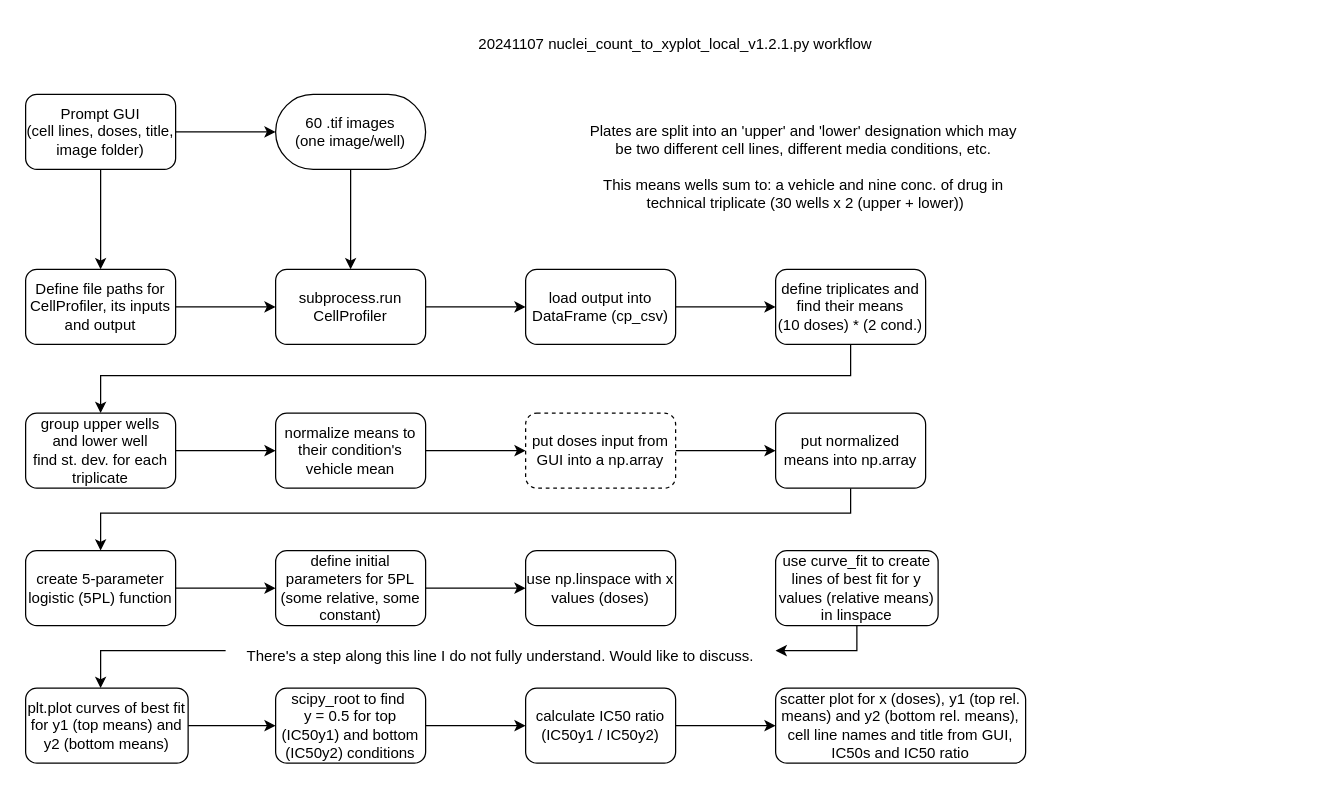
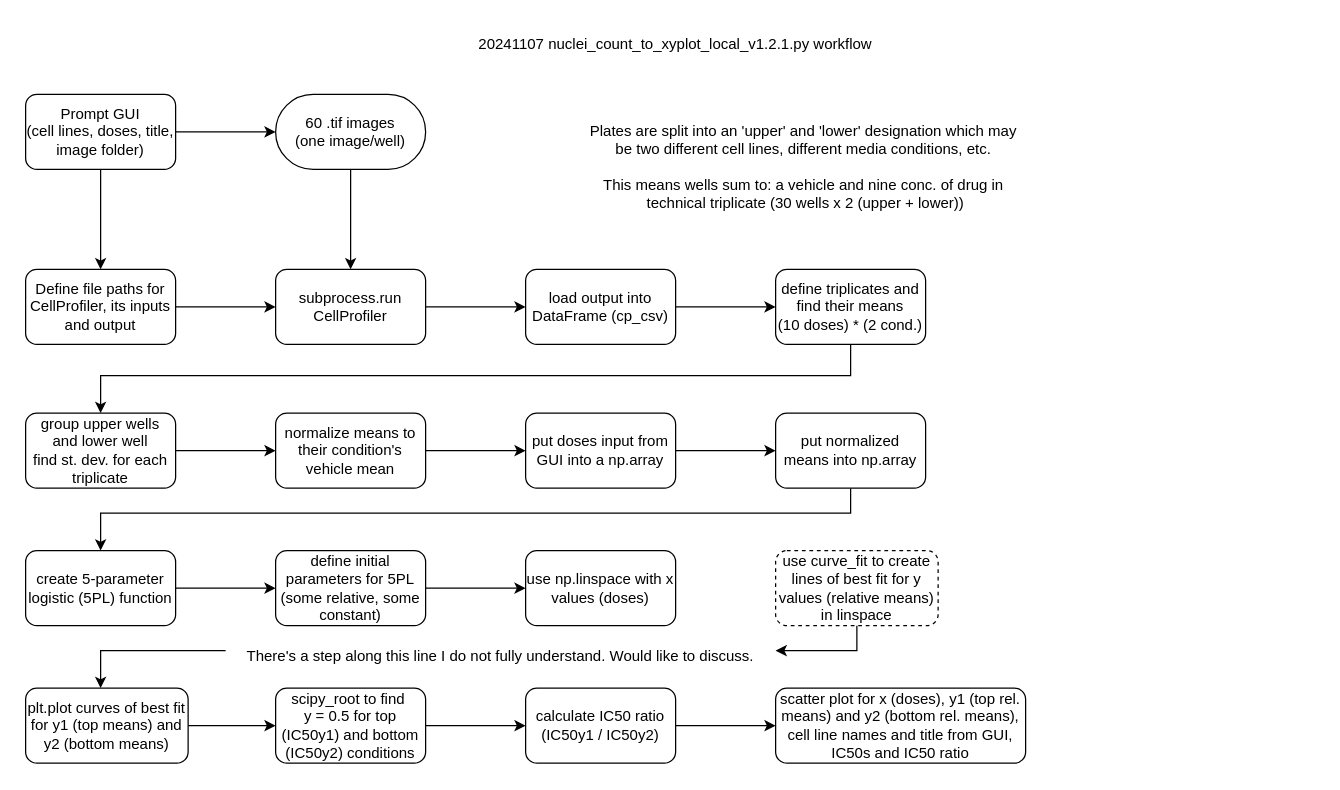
(601, 451) -> (601, 451)
(857, 588) -> (857, 588)
